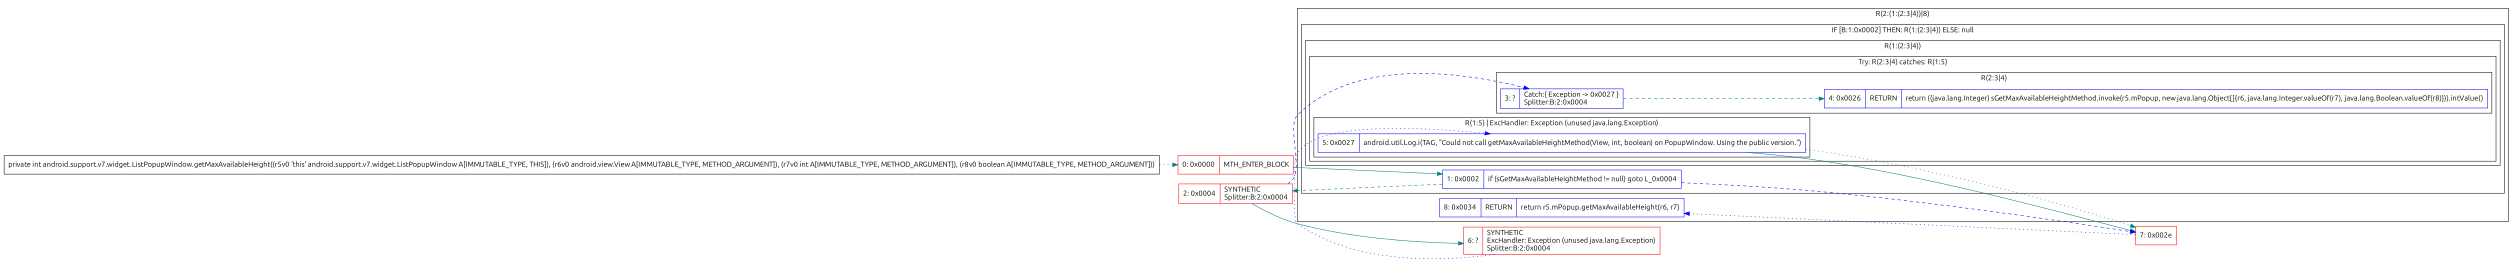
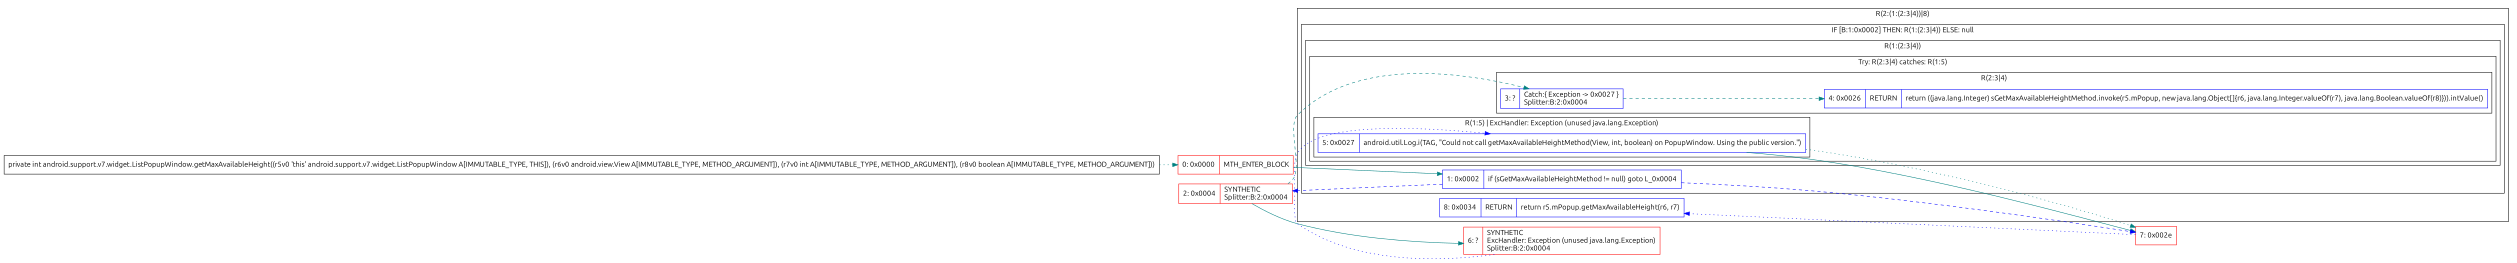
(1370, 79) -> (1370, 79)
(1370, 187) -> (1370, 187)
